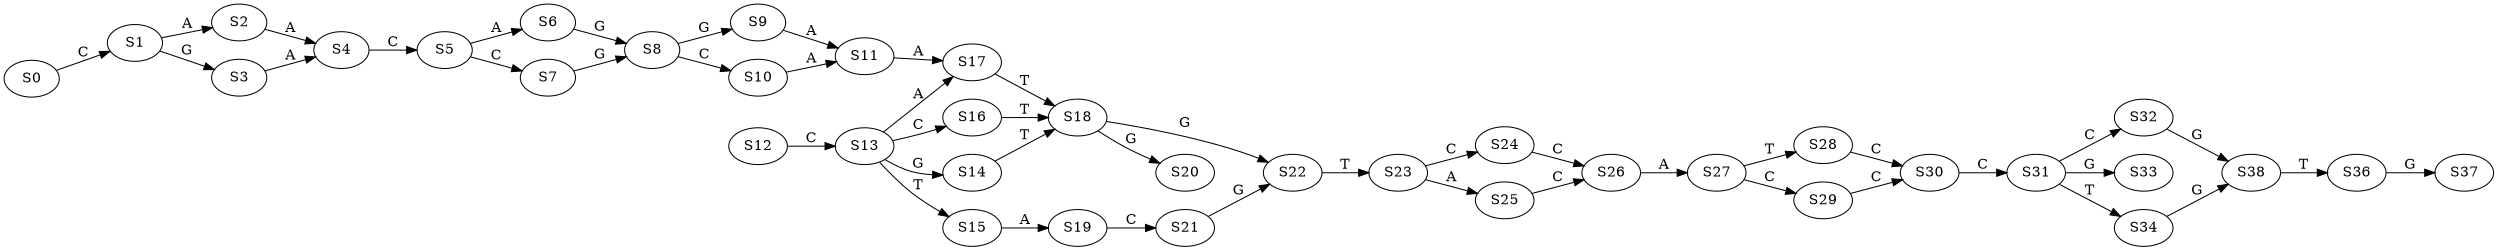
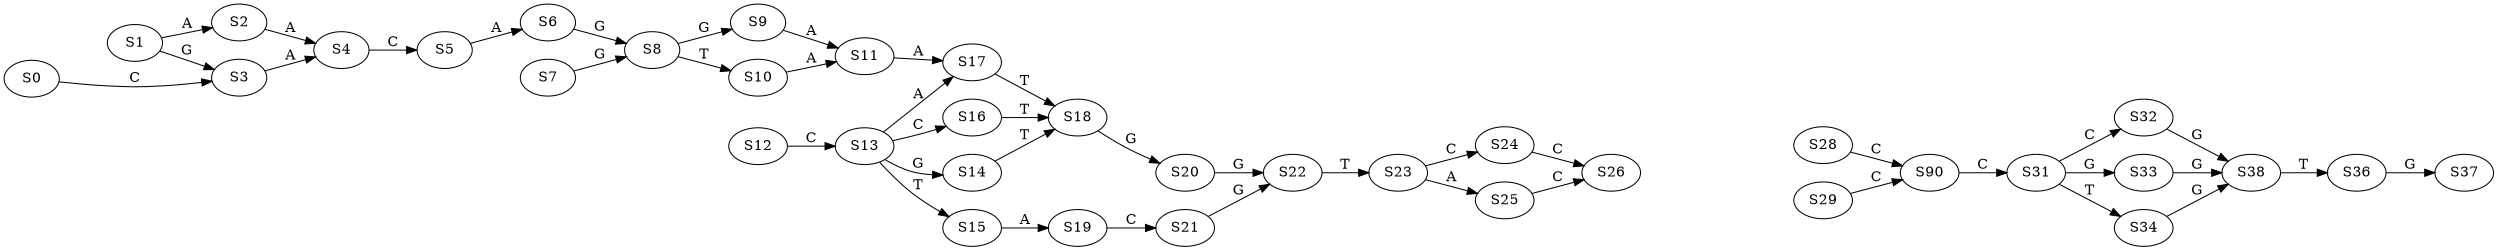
(704, 55) -> (704, 55)
(78, 63) -> (130, 87)
(491, 63) -> none
(1183, 136) -> (1234, 173)
(1717, 173) -> none
(1930, 173) -> (1930, 173)
none -> (2192, 173)
